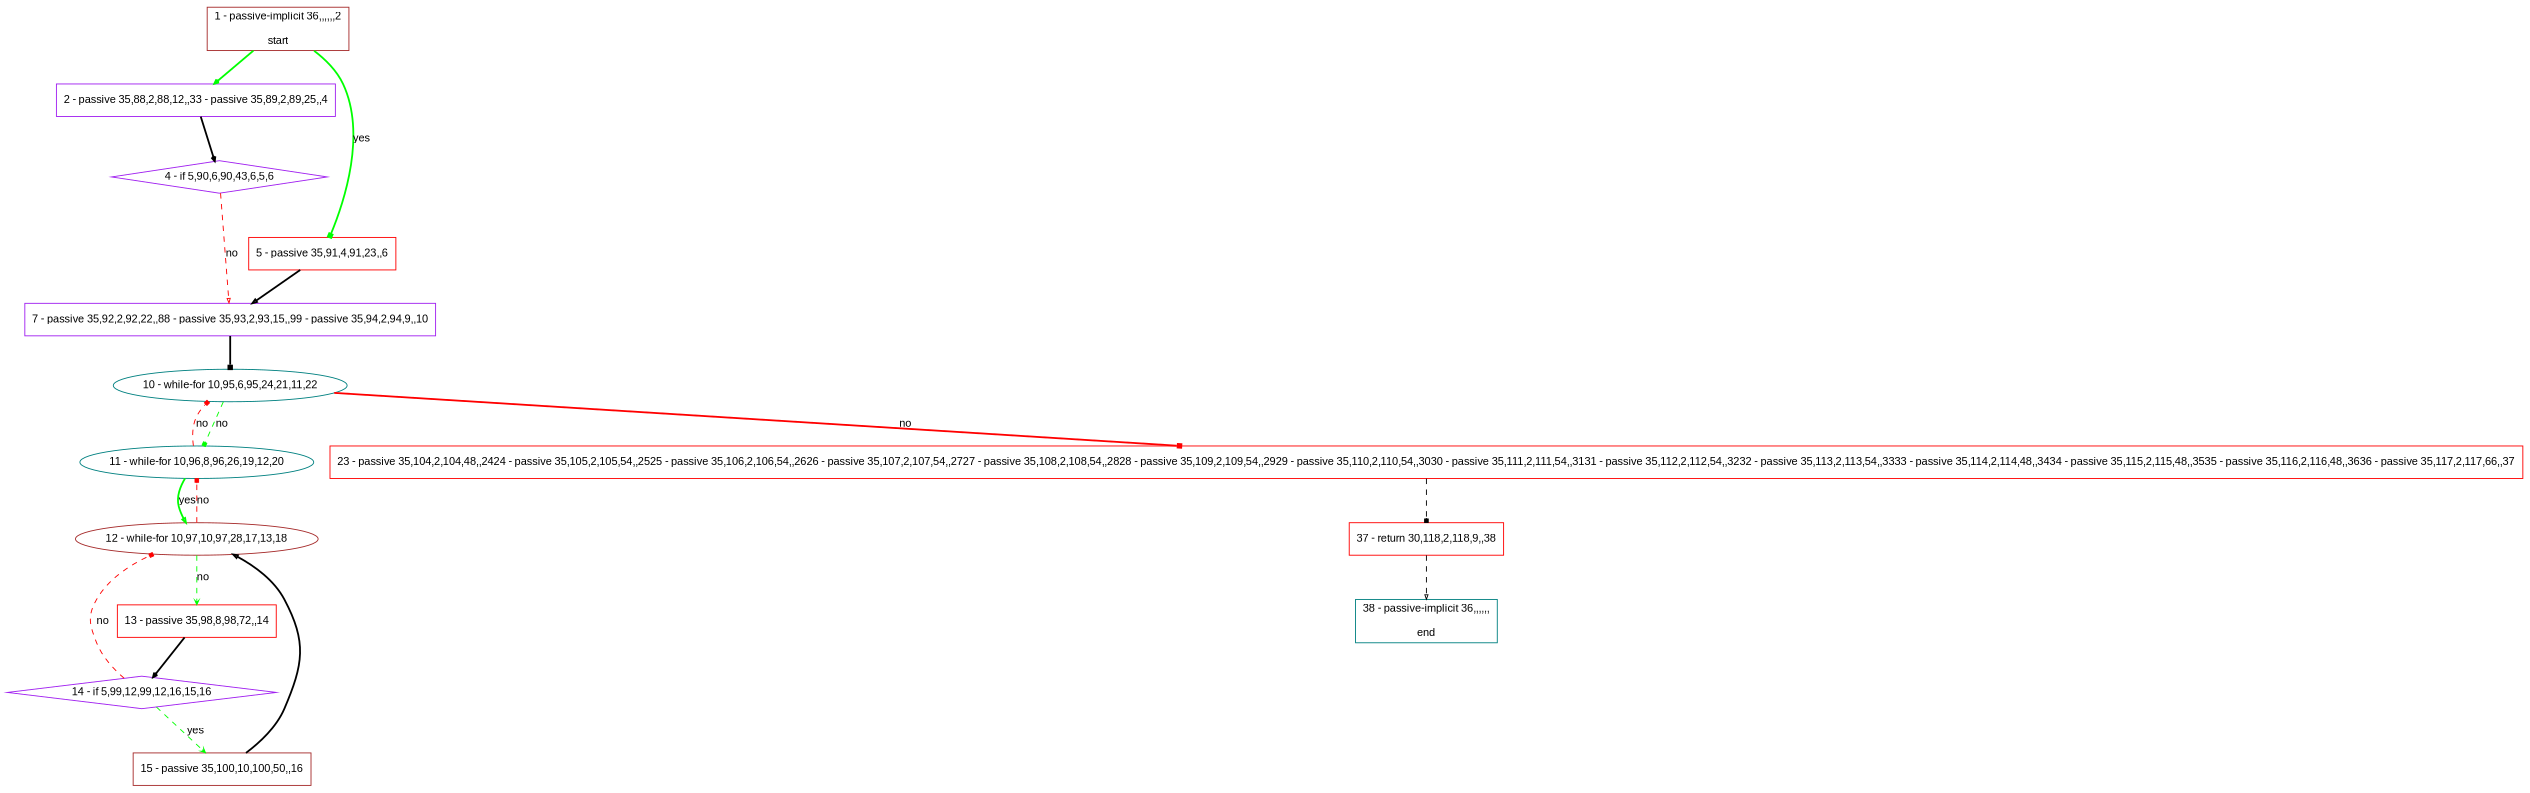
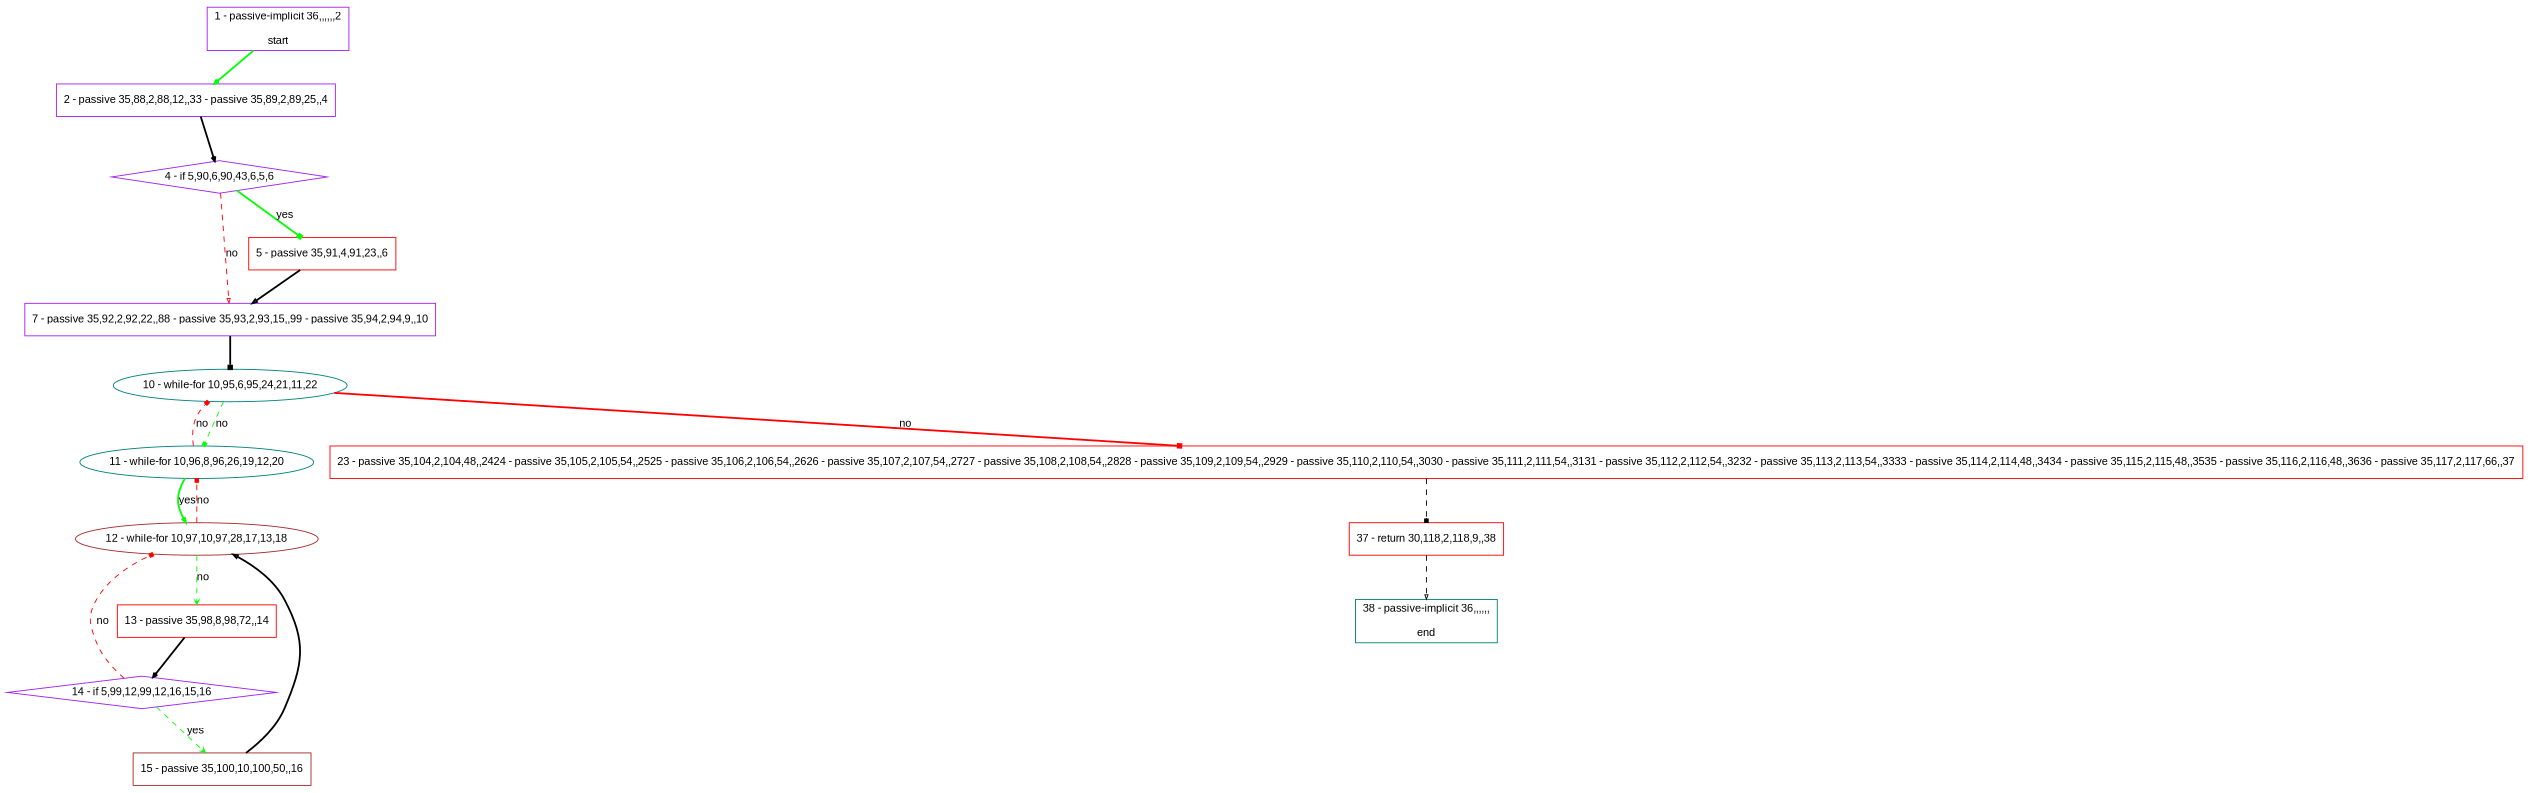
(278, 29) -> (278, 29)
(353, 137) -> (267, 213)
